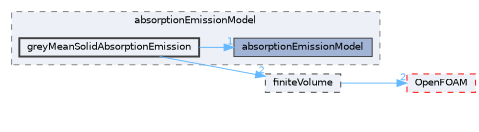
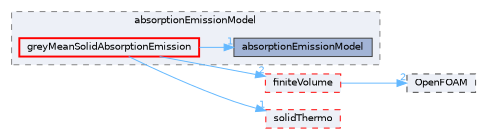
(109, 47) -> (109, 47)
(303, 83) -> (303, 83)
(441, 83) -> (441, 83)
none -> (303, 119)
